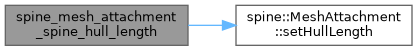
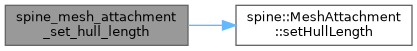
(97, 25) -> (97, 25)
